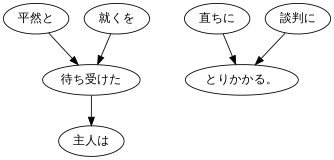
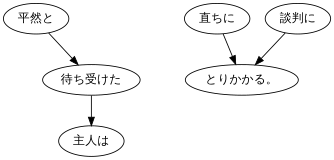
(117, 19) -> none
